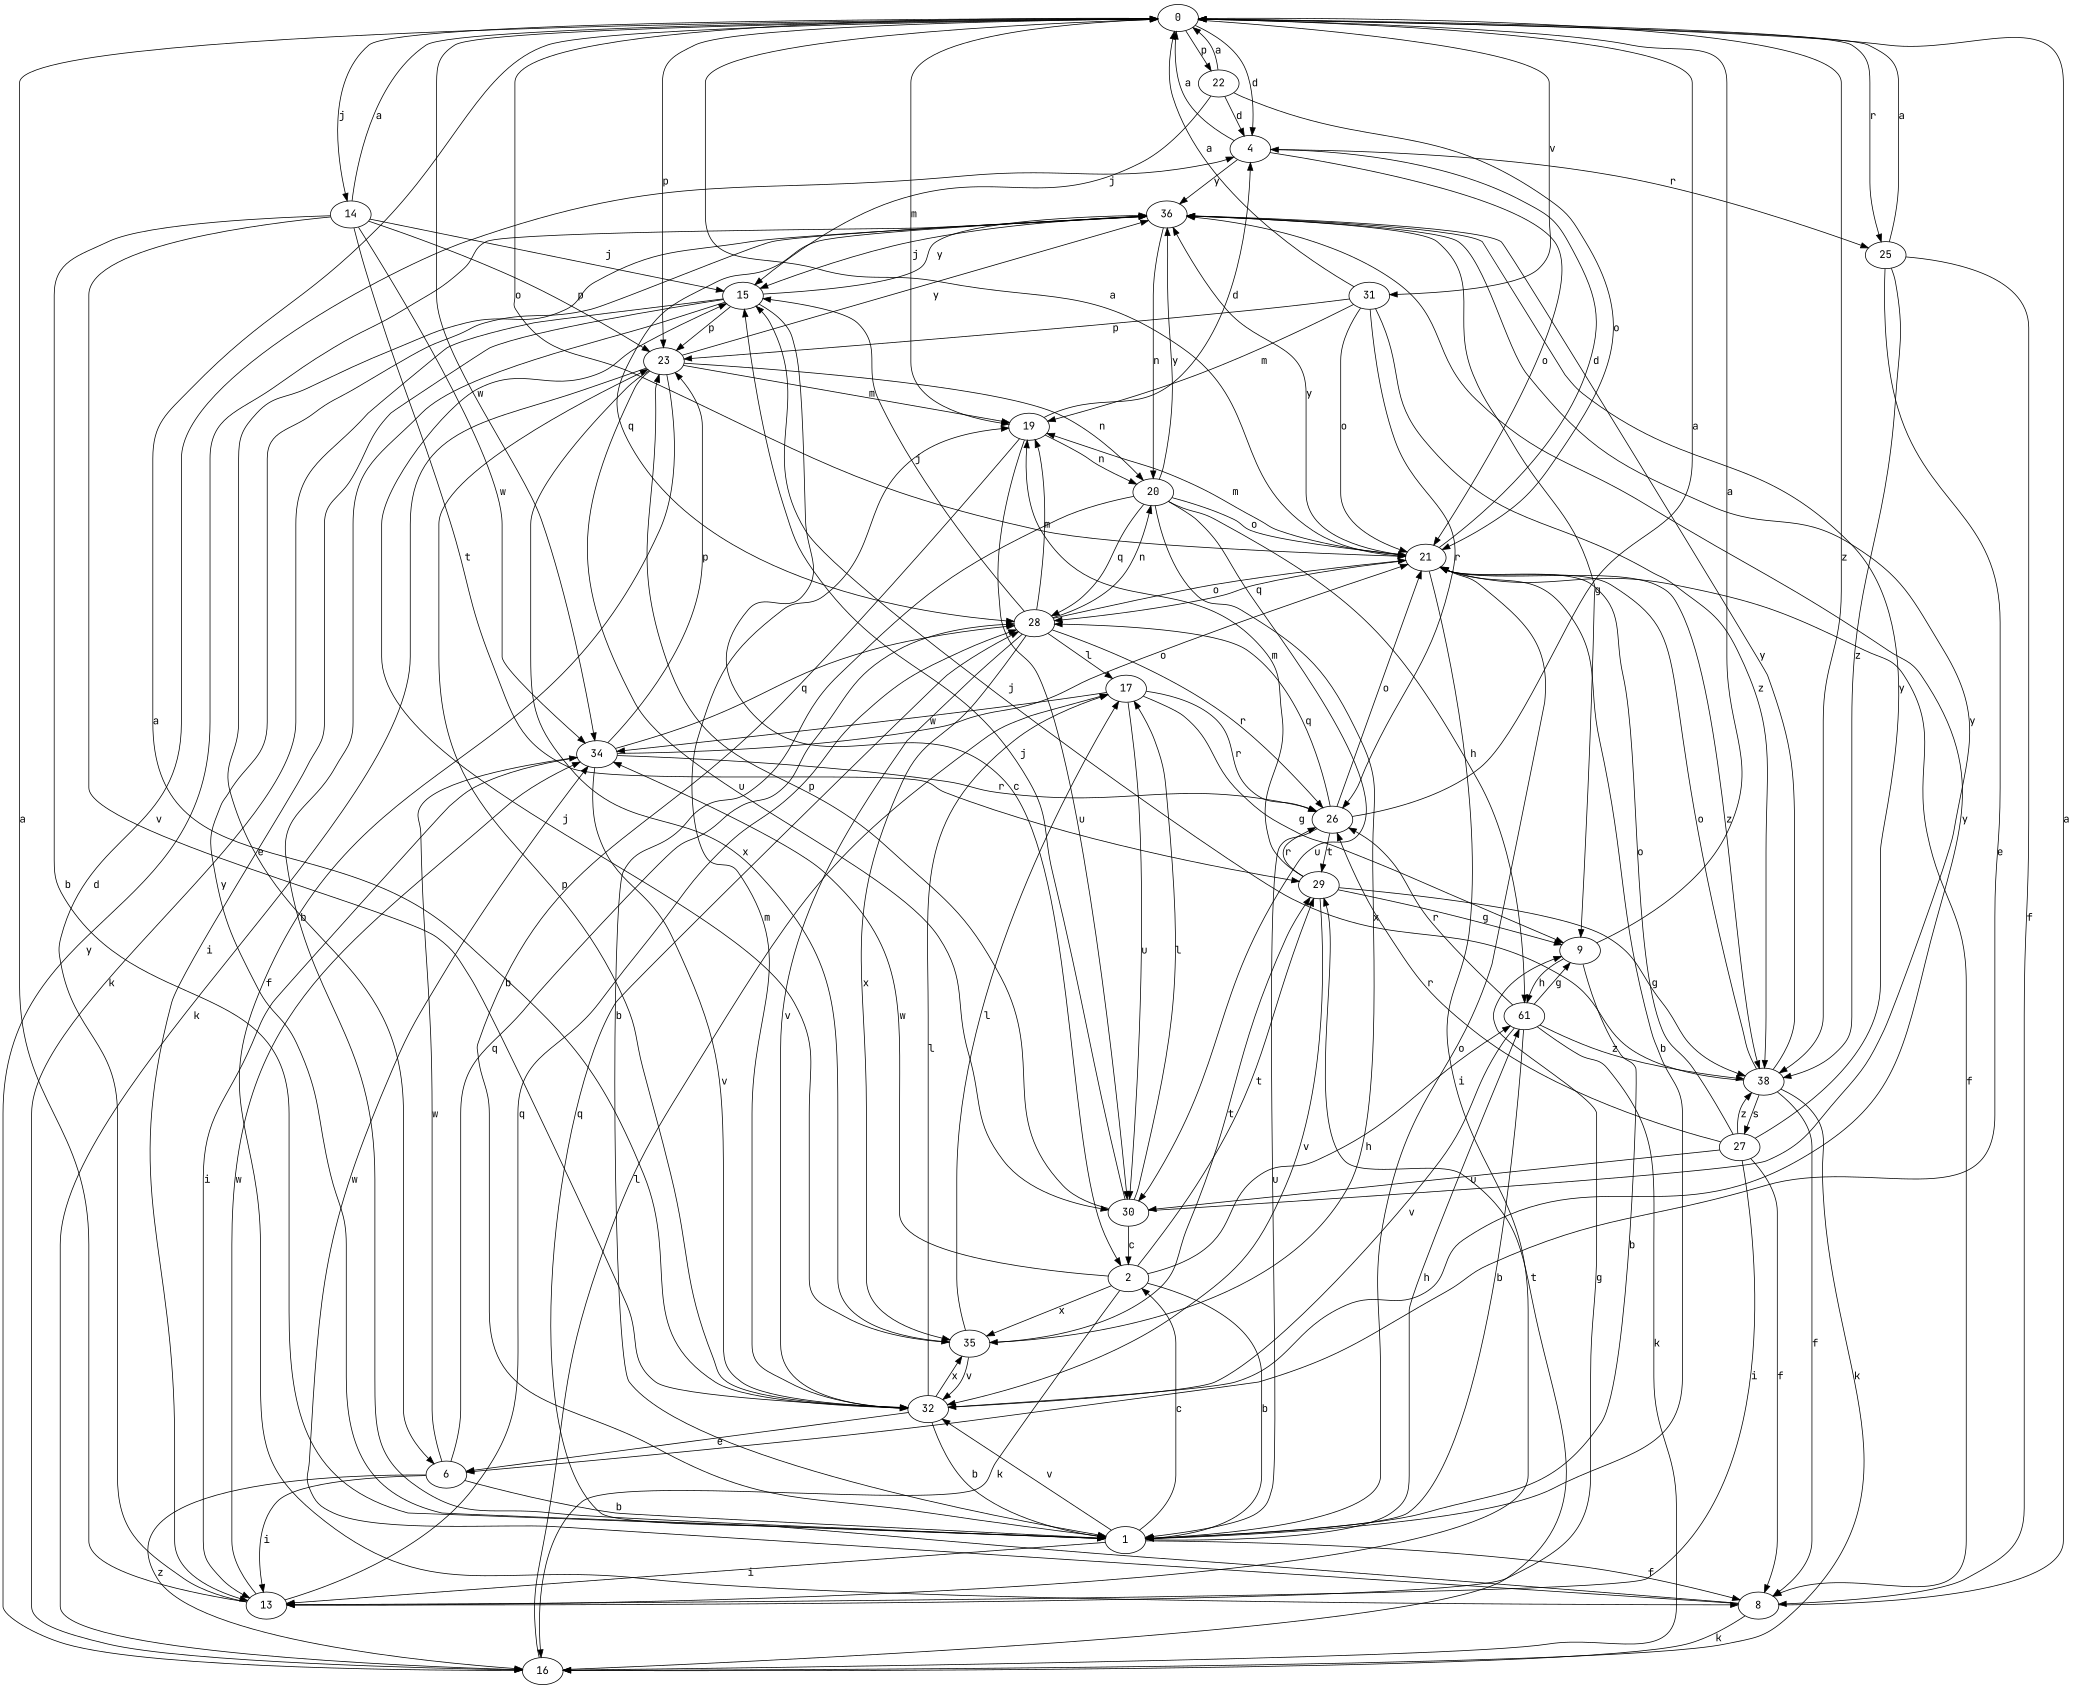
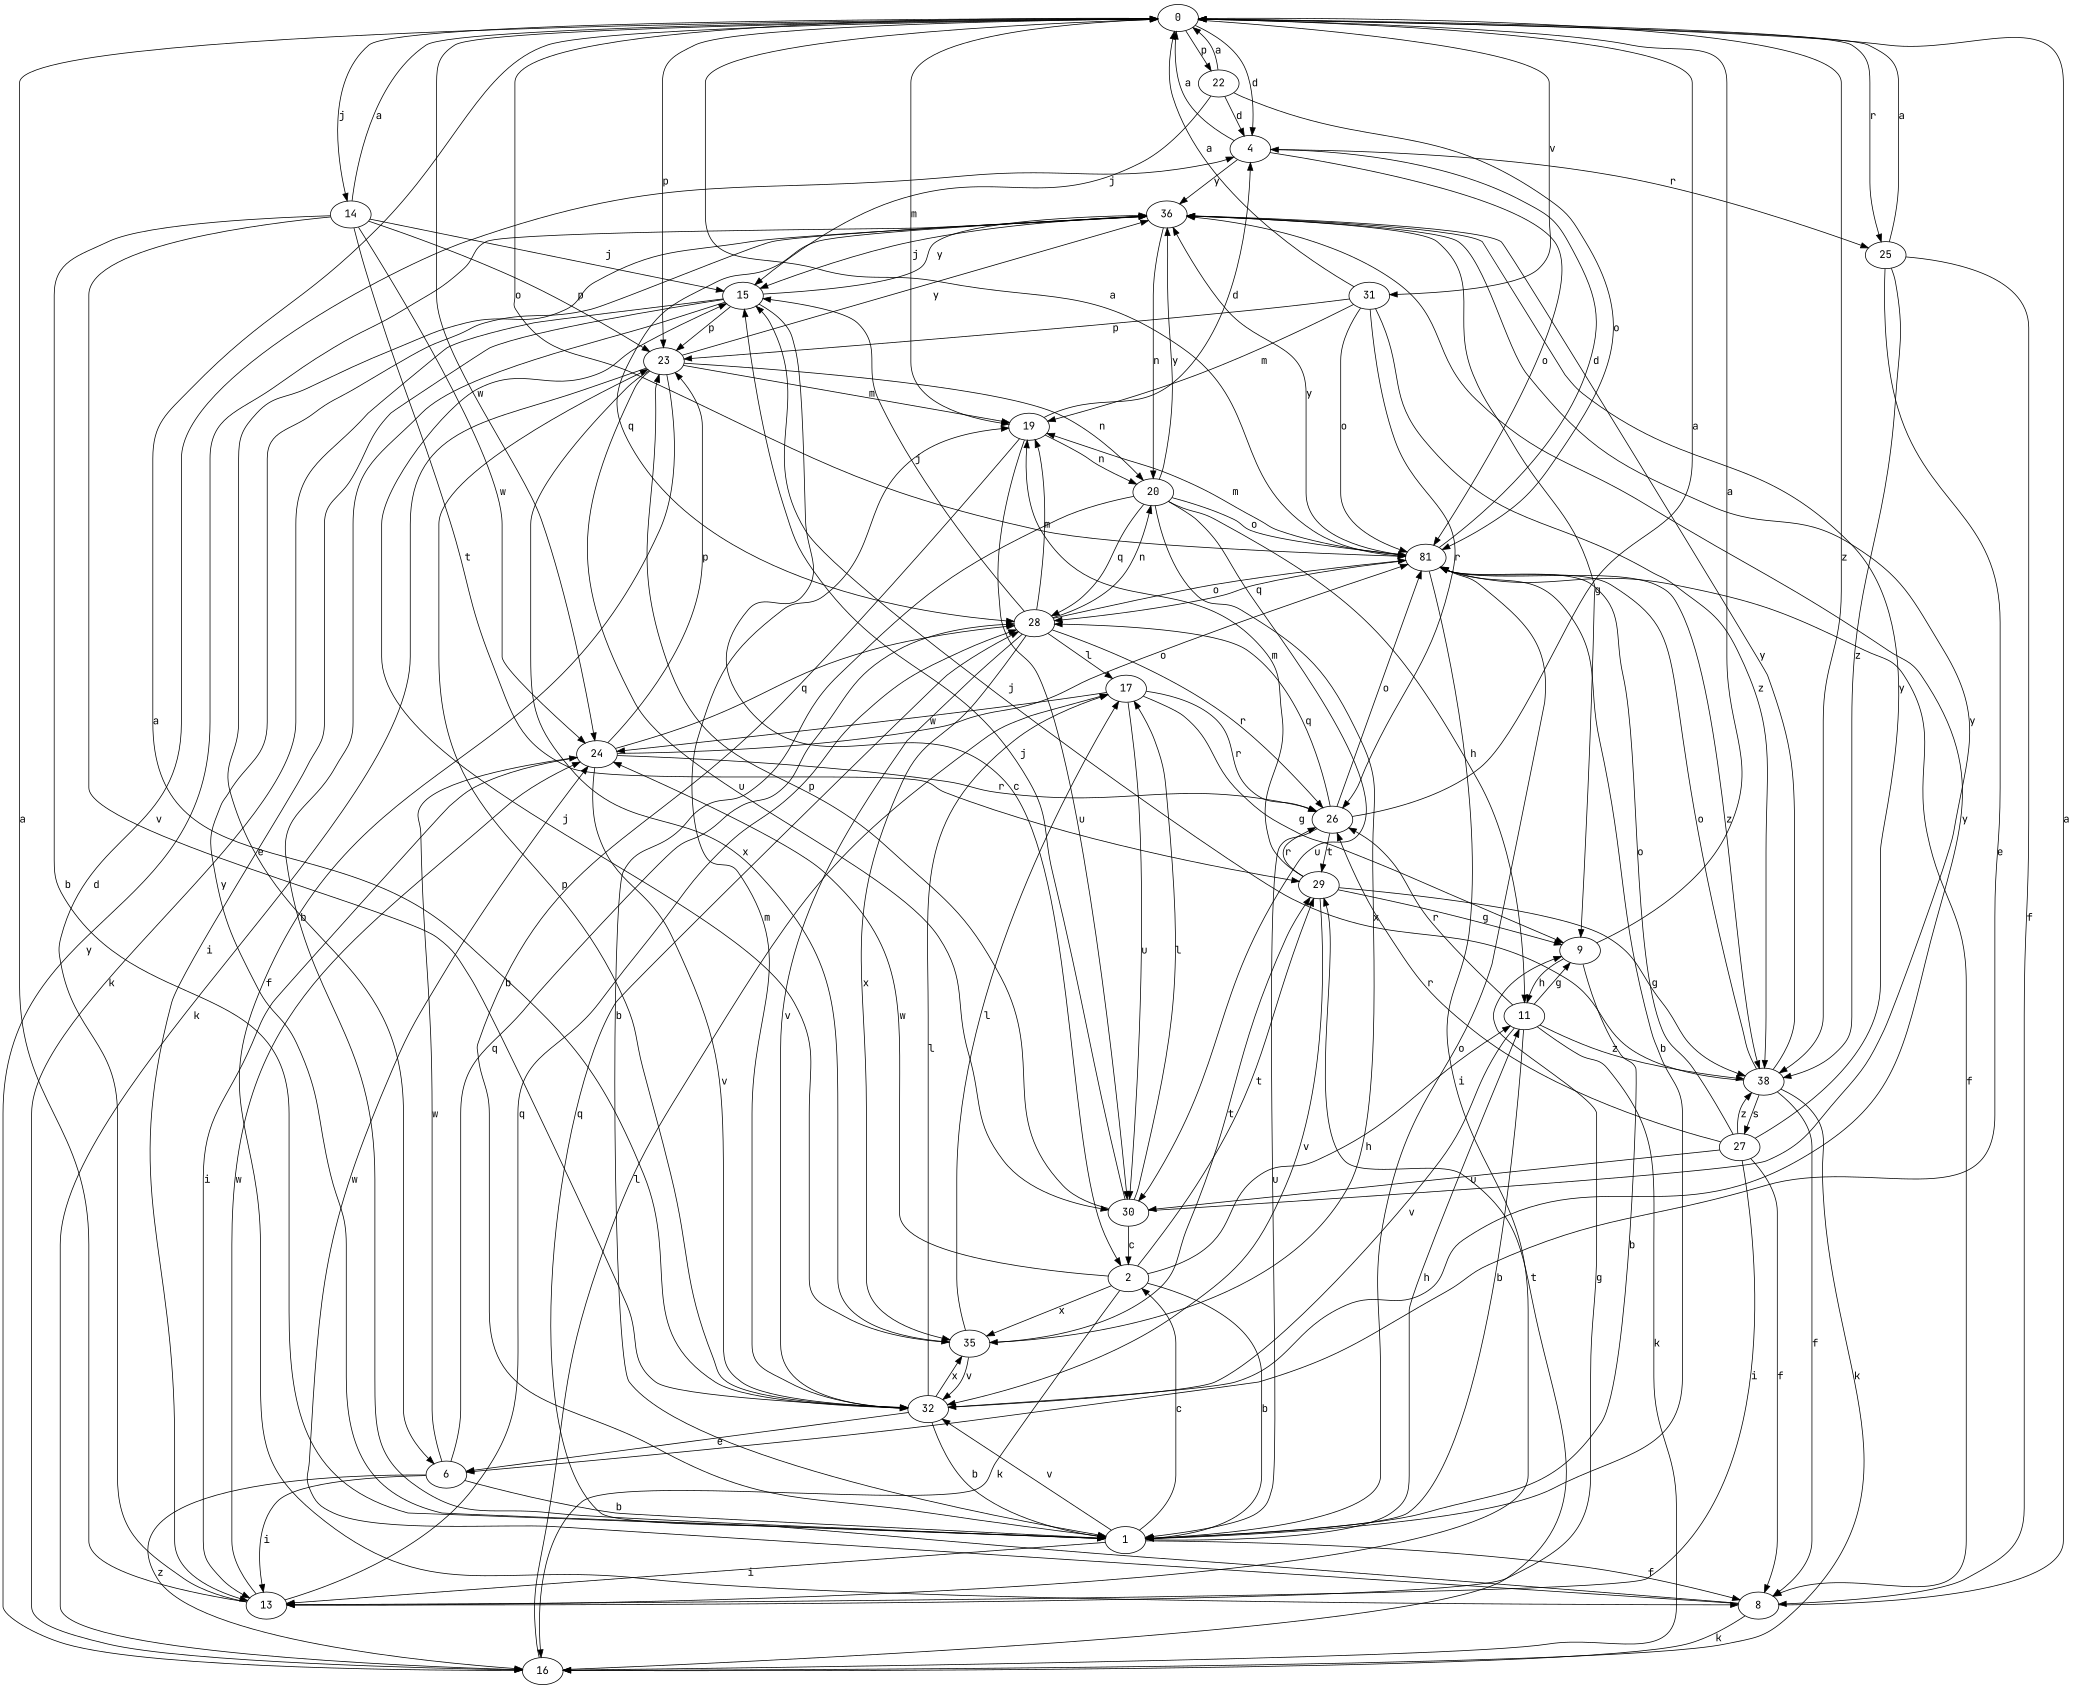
(1426, 558) -> (1426, 558)
(597, 754) -> (597, 754)
(1524, 1016) -> (1524, 1016)
